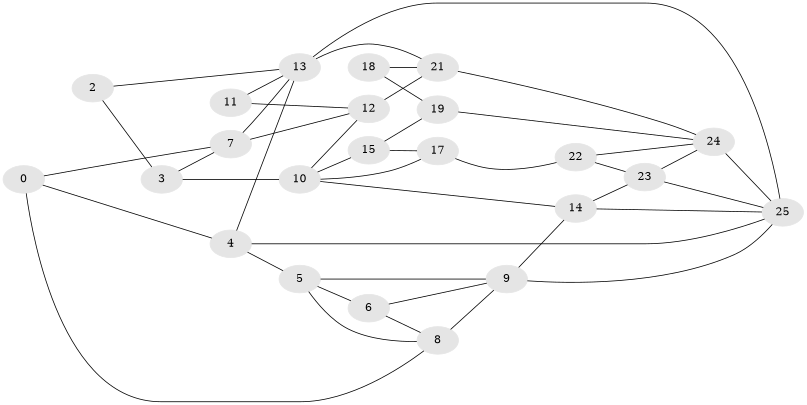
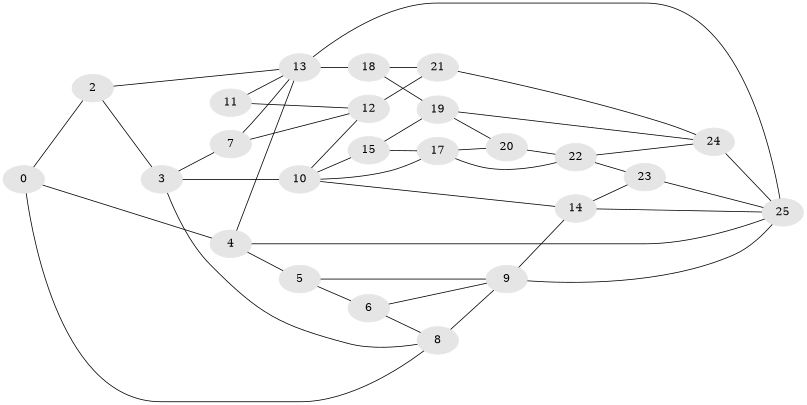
(369, 44) -> (334, 67)
none -> (507, 147)
(679, 159) -> none
(127, 161) -> (58, 134)
(355, 332) -> (266, 312)
